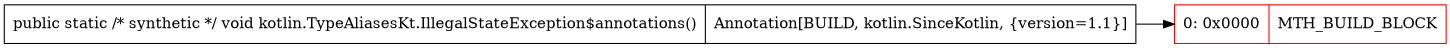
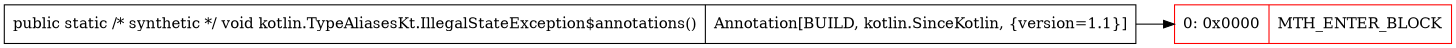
(1358, 24) -> (1360, 24)
